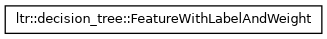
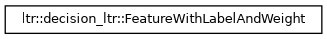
(164, 20) -> (164, 20)
